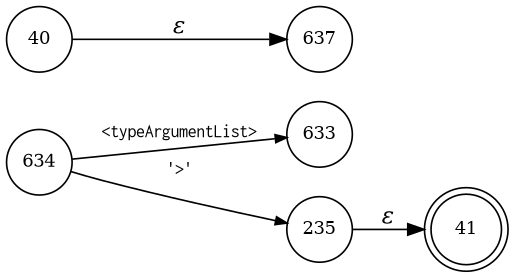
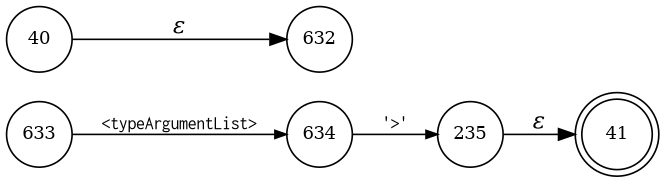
(320, 39) -> (320, 39)
(174, 149) -> (173, 134)
